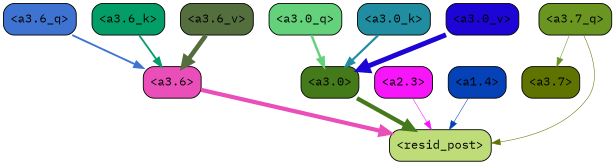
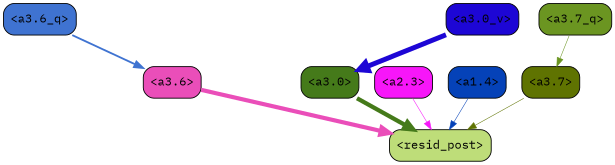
(128, 19) -> none
(217, 19) -> none
(305, 19) -> none
(394, 19) -> none
(576, 111) -> (500, 112)
